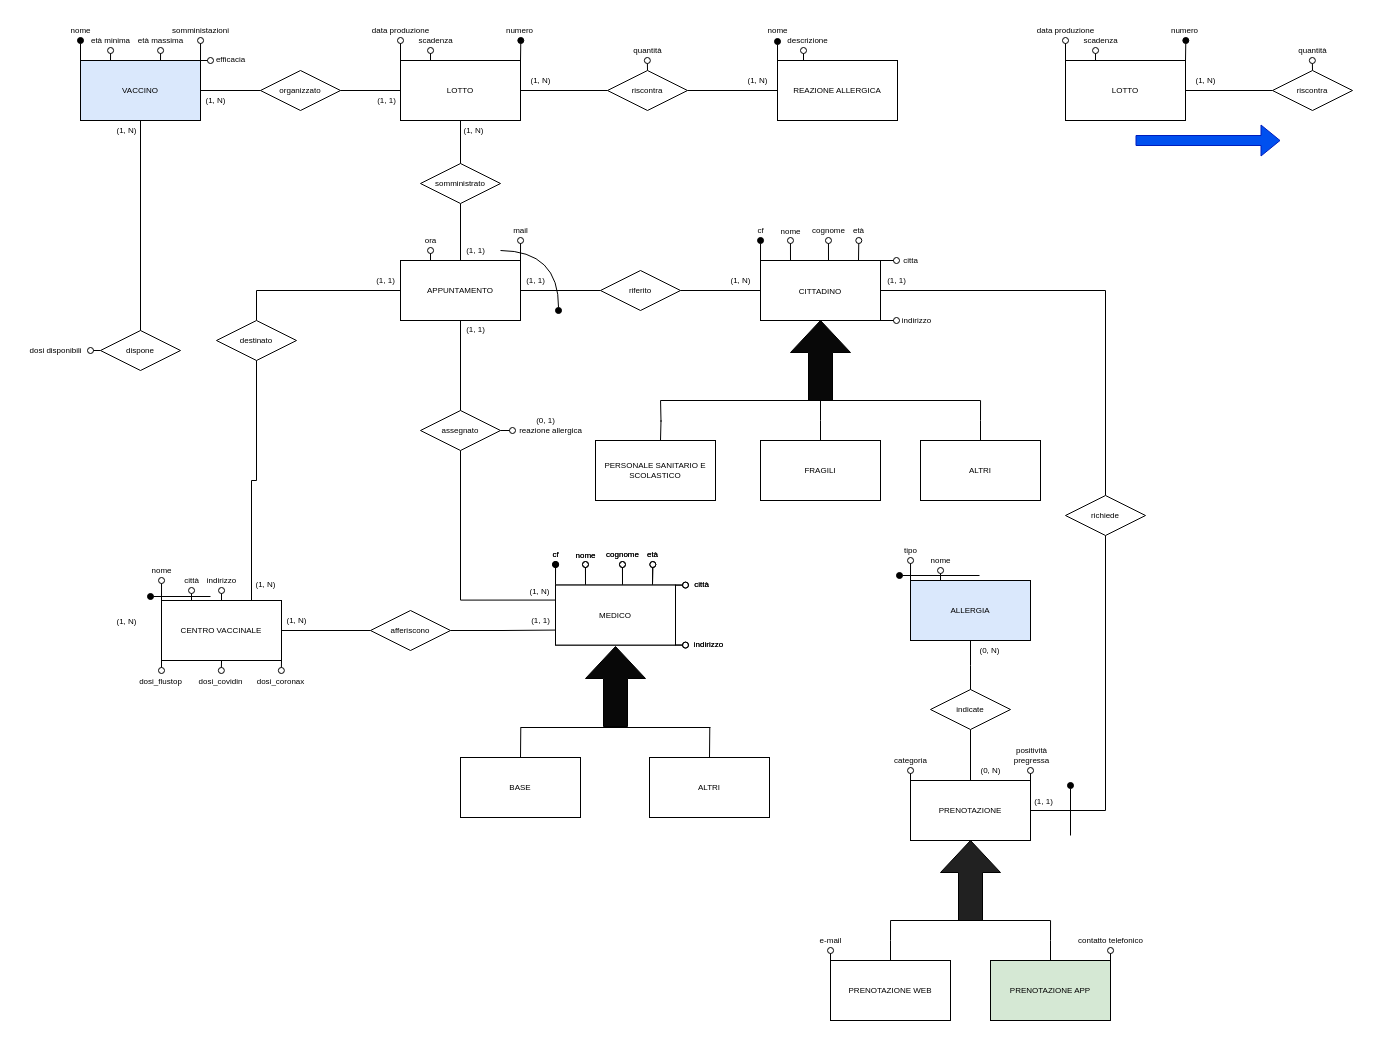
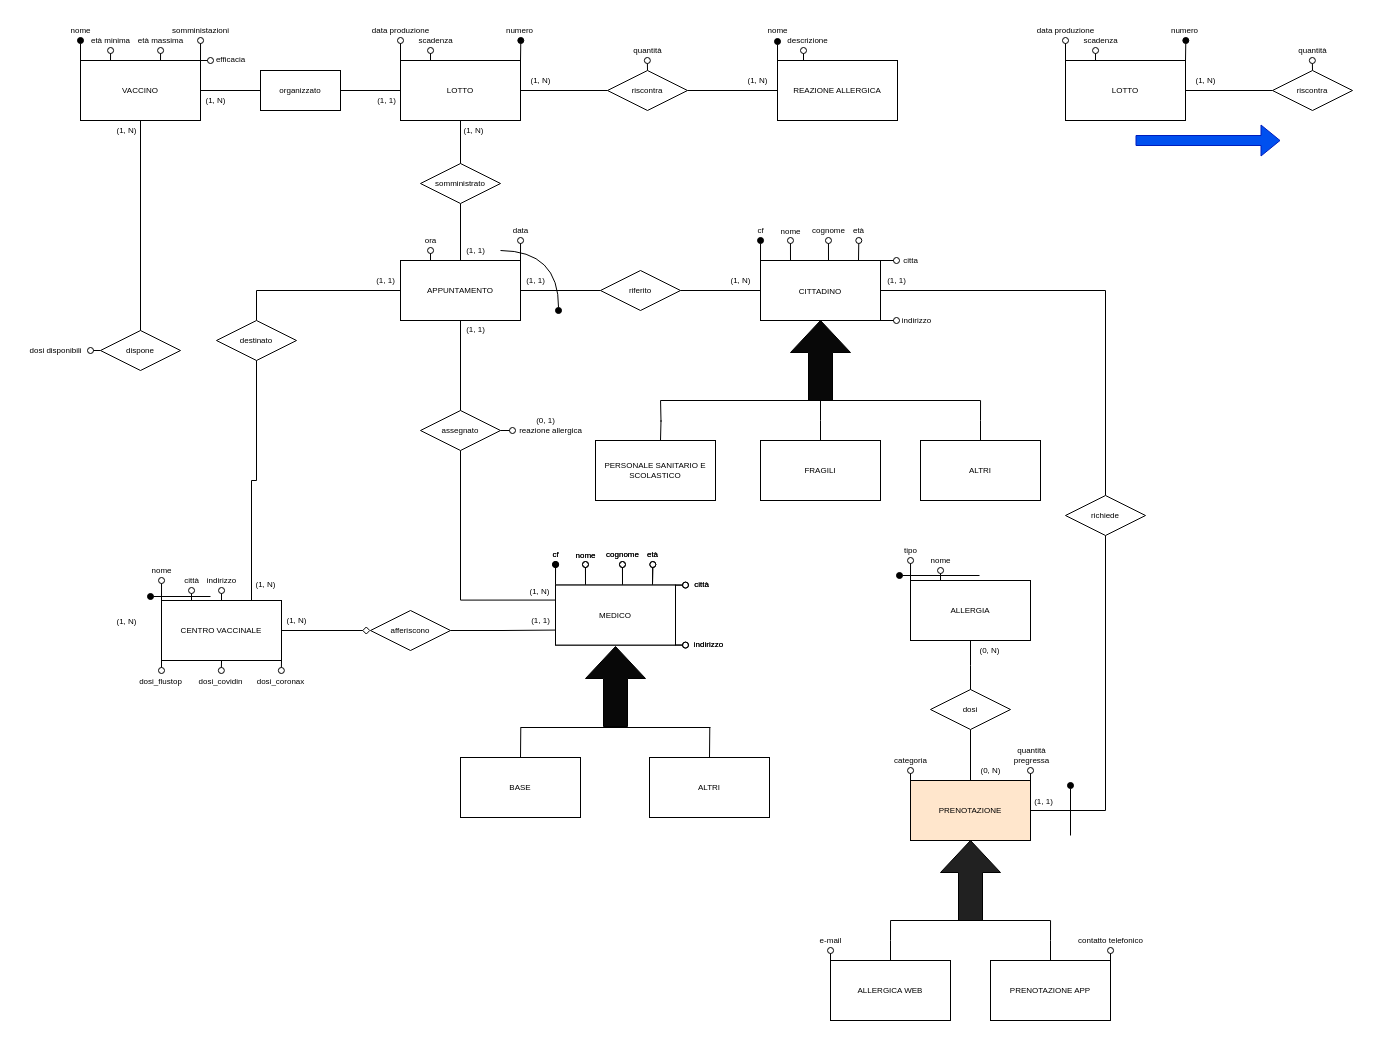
(141, 91) -> (141, 91)
(301, 91) -> (301, 91)
(521, 231) -> (521, 231)
(971, 611) -> (971, 611)
(366, 631) -> (362, 631)
(971, 710) -> (971, 710)
(1032, 756) -> (1032, 756)
(971, 811) -> (971, 811)
(891, 991) -> (891, 991)
(1051, 991) -> (1051, 991)
